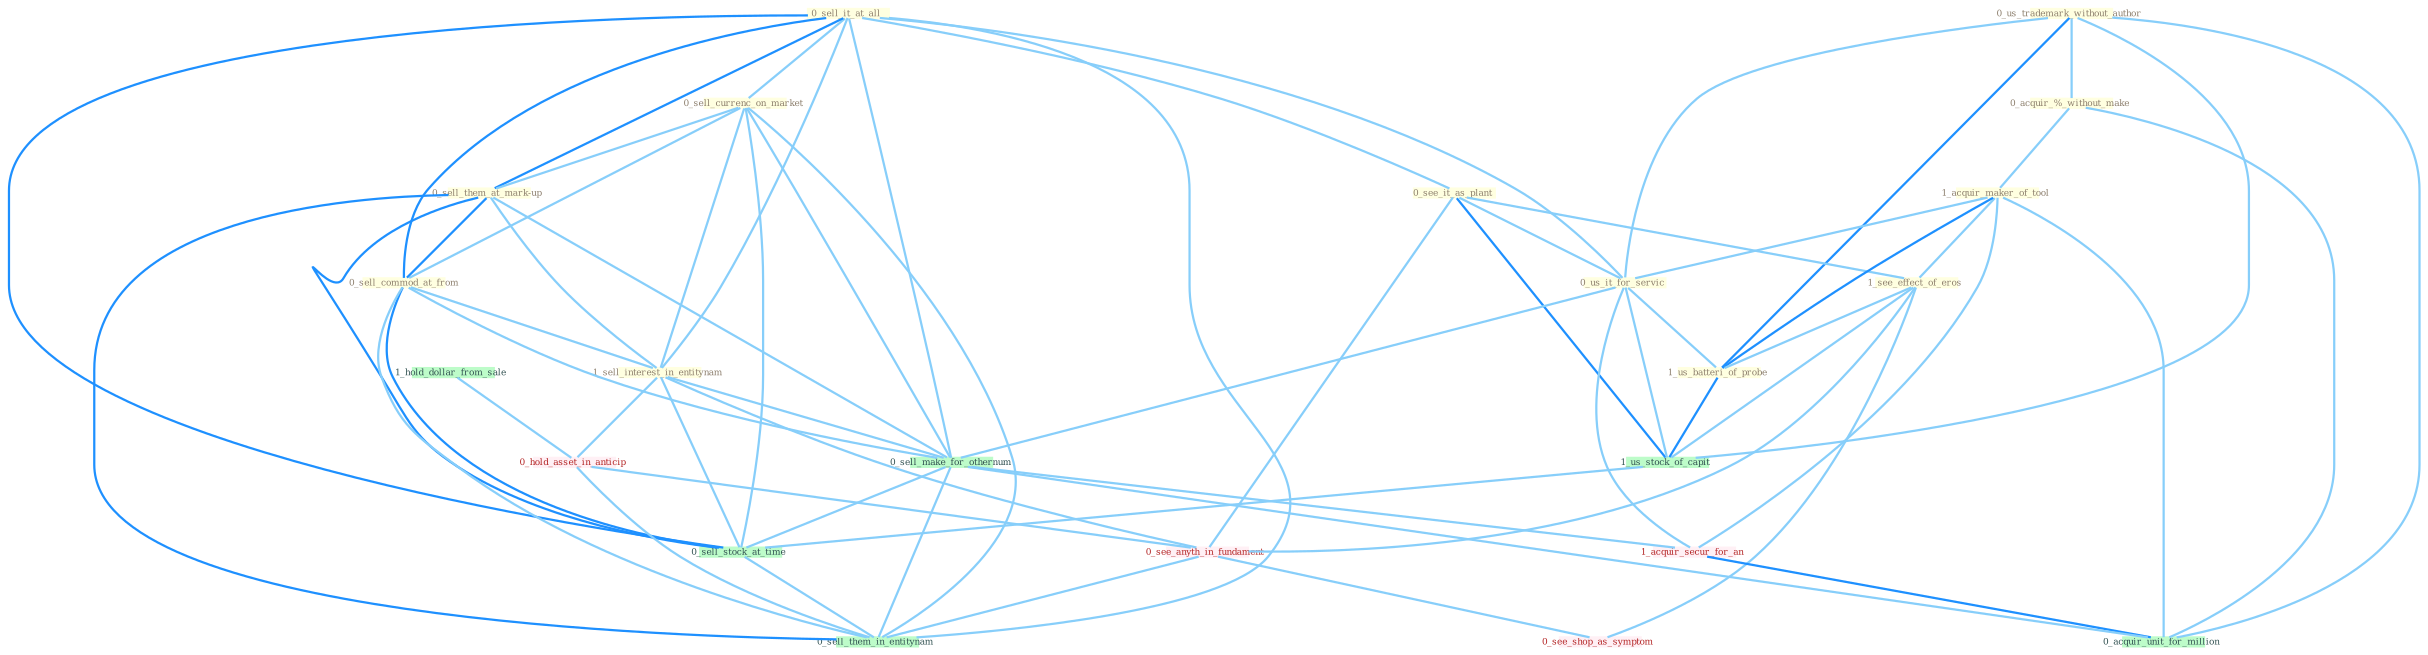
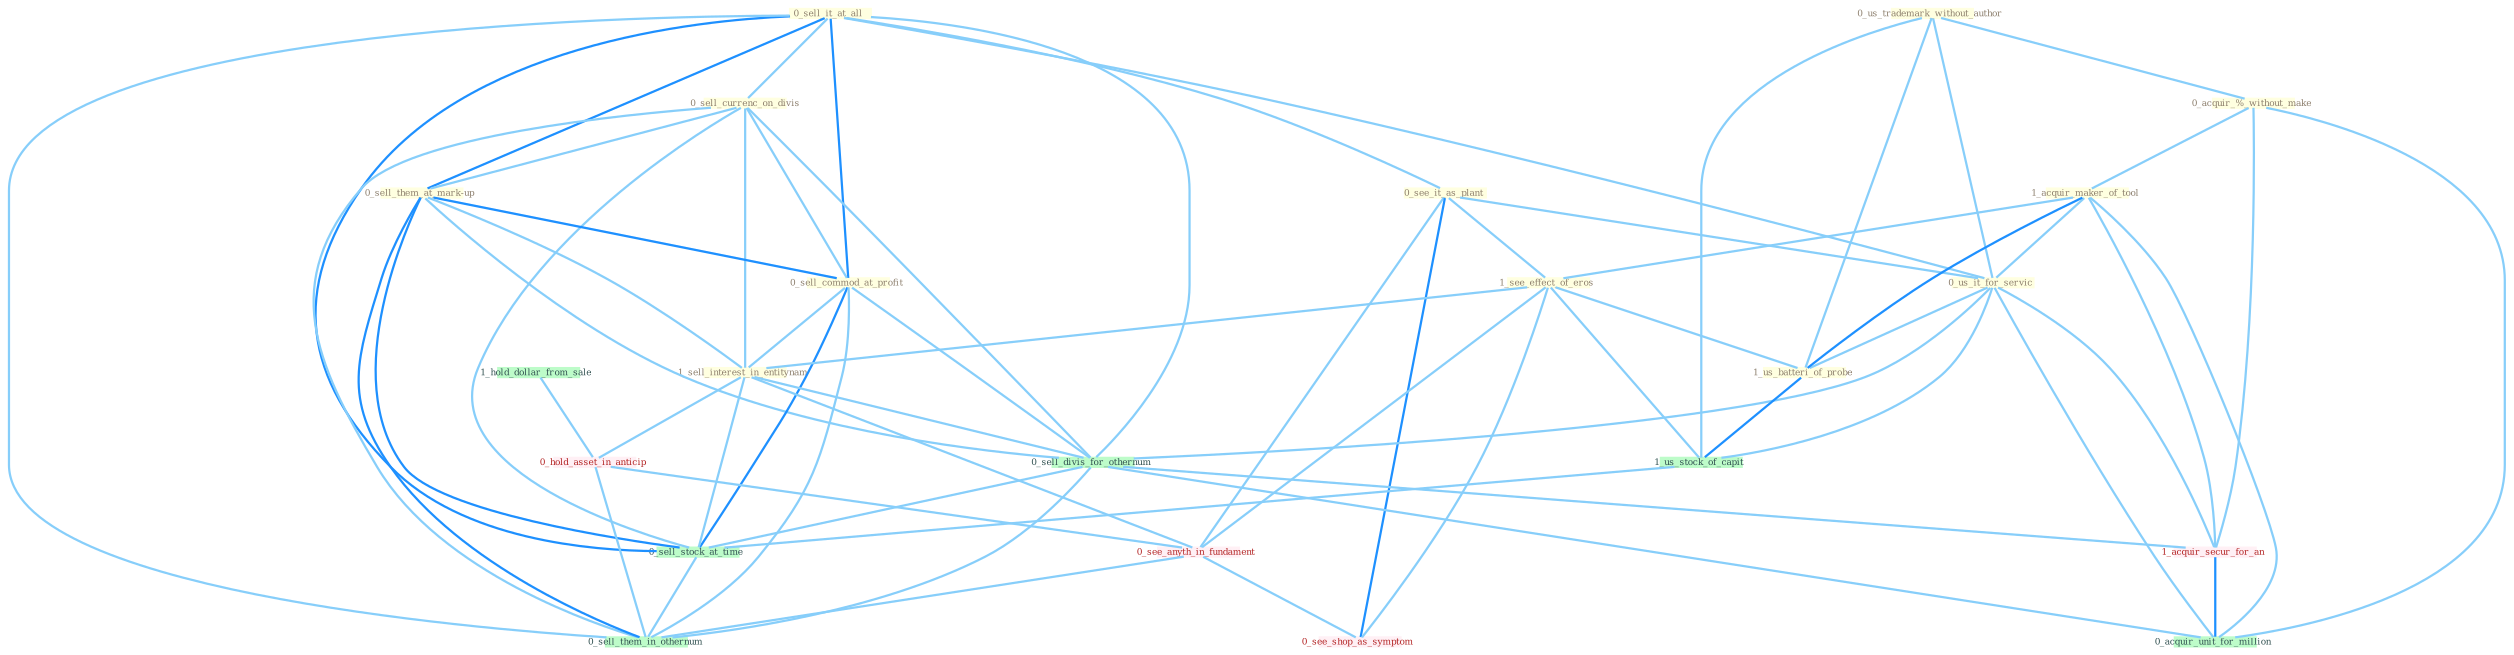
(745, 103) -> (745, 103)
(772, 191) -> (1147, 328)
(1896, 193) -> (1869, 193)
(404, 283) -> (848, 283)
(2420, 296) -> (2098, 466)
(1561, 328) -> (1403, 418)
none -> (2249, 329)
(952, 462) -> (1093, 462)
(878, 642) -> (646, 642)
